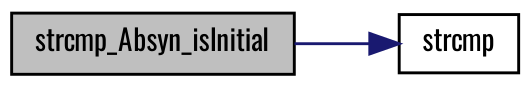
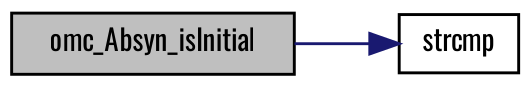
(153, 44) -> (153, 44)
